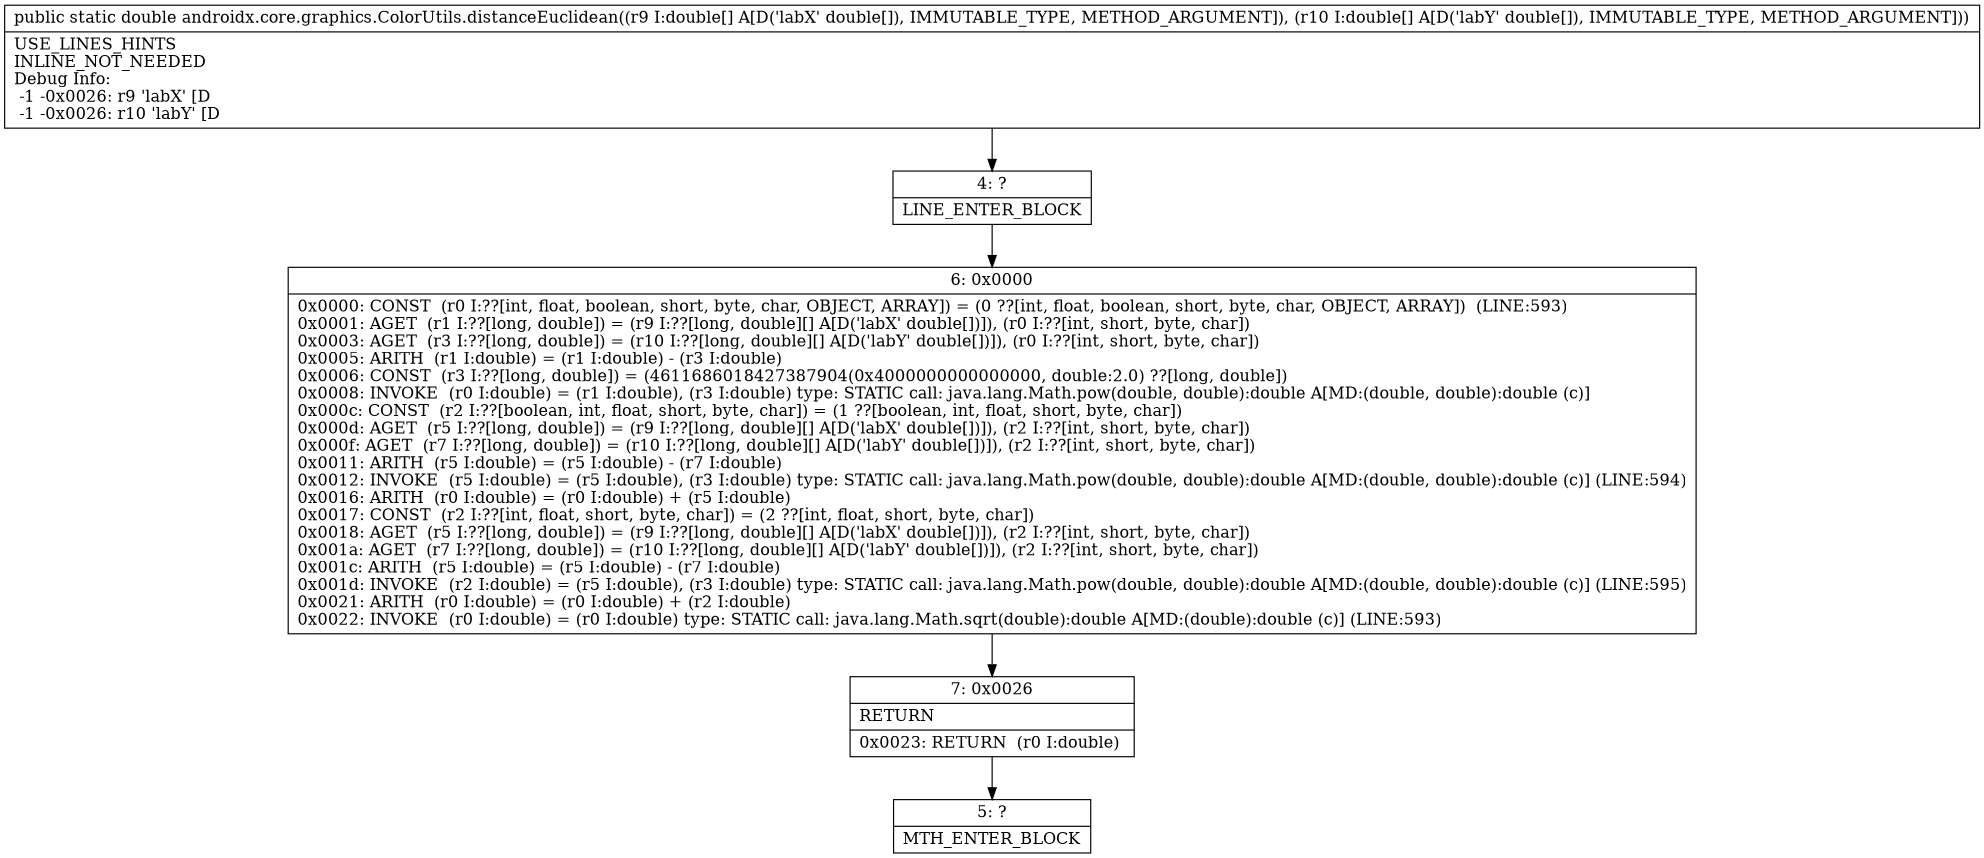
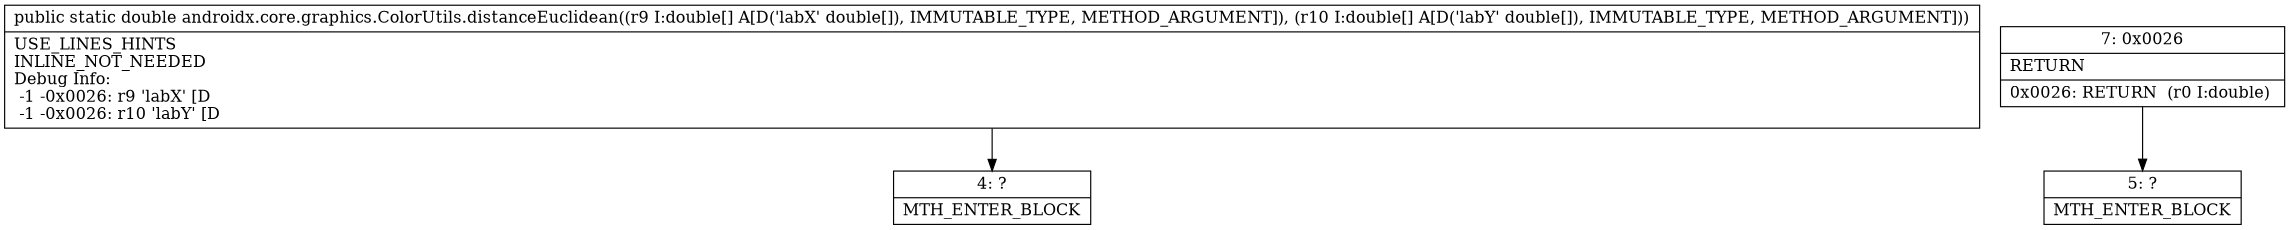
(992, 210) -> (992, 210)
(992, 451) -> none
(992, 743) -> (2143, 93)
